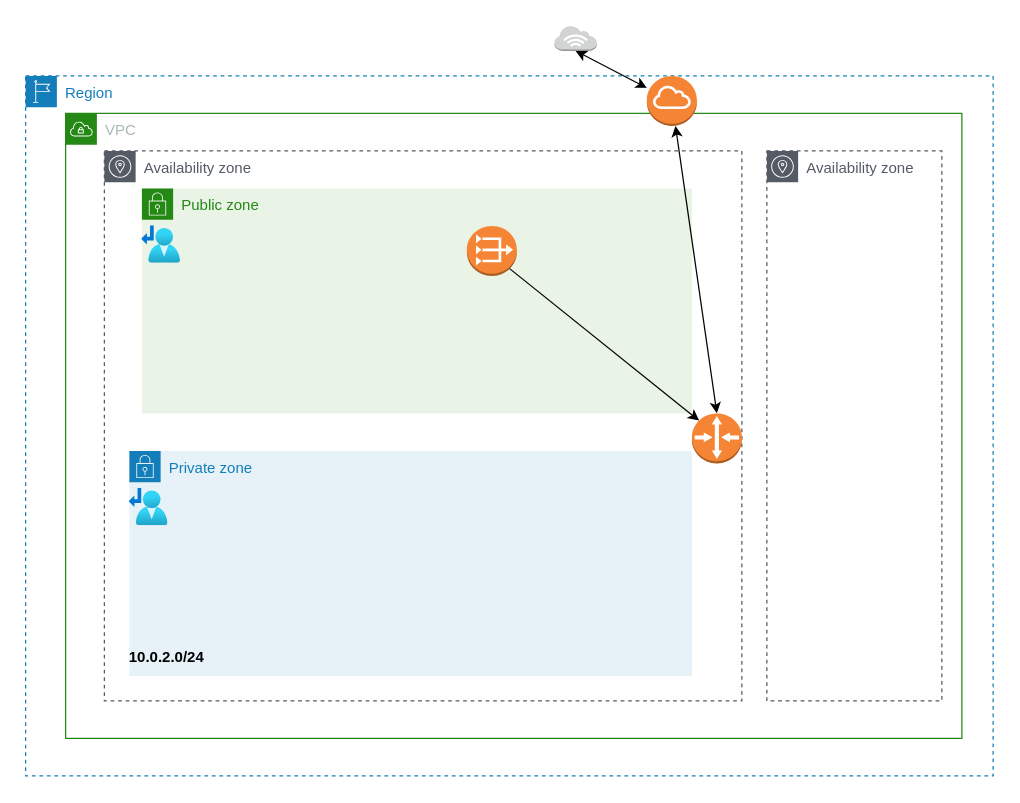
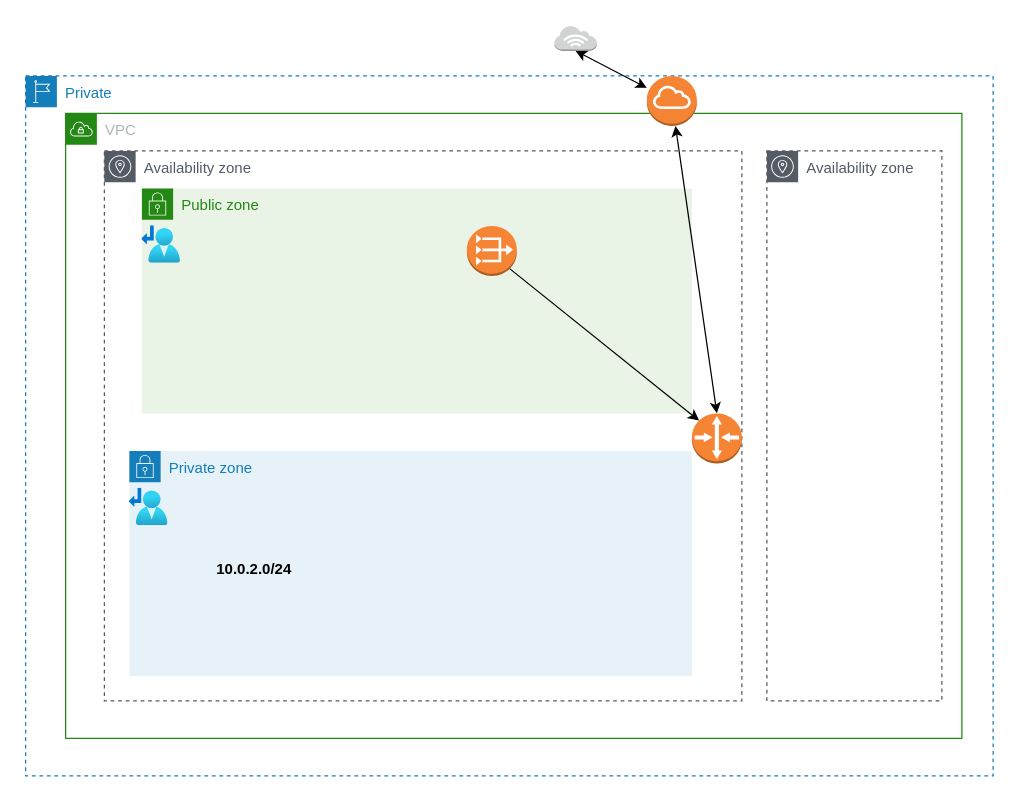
(89, 93) -> (93, 93)
(167, 657) -> (254, 569)
